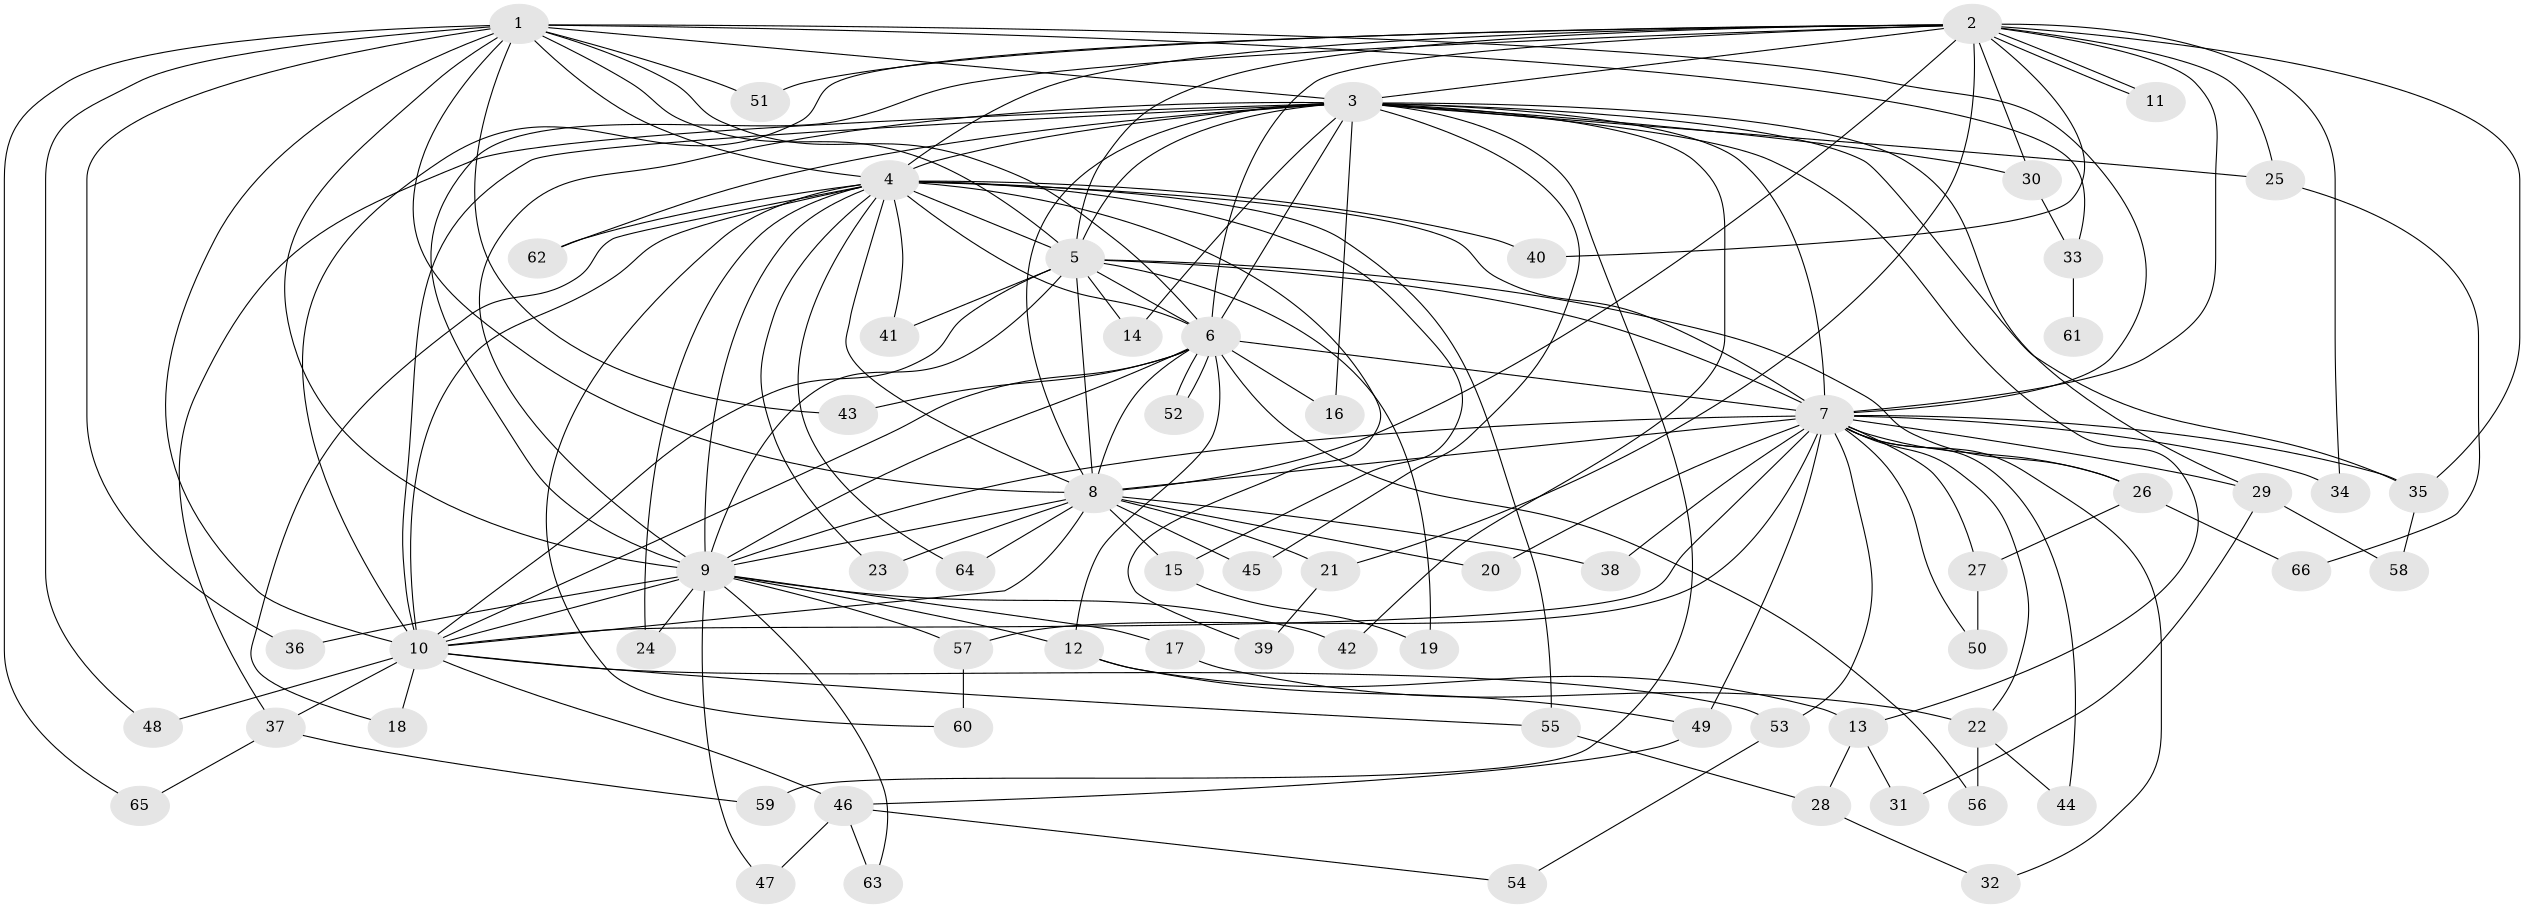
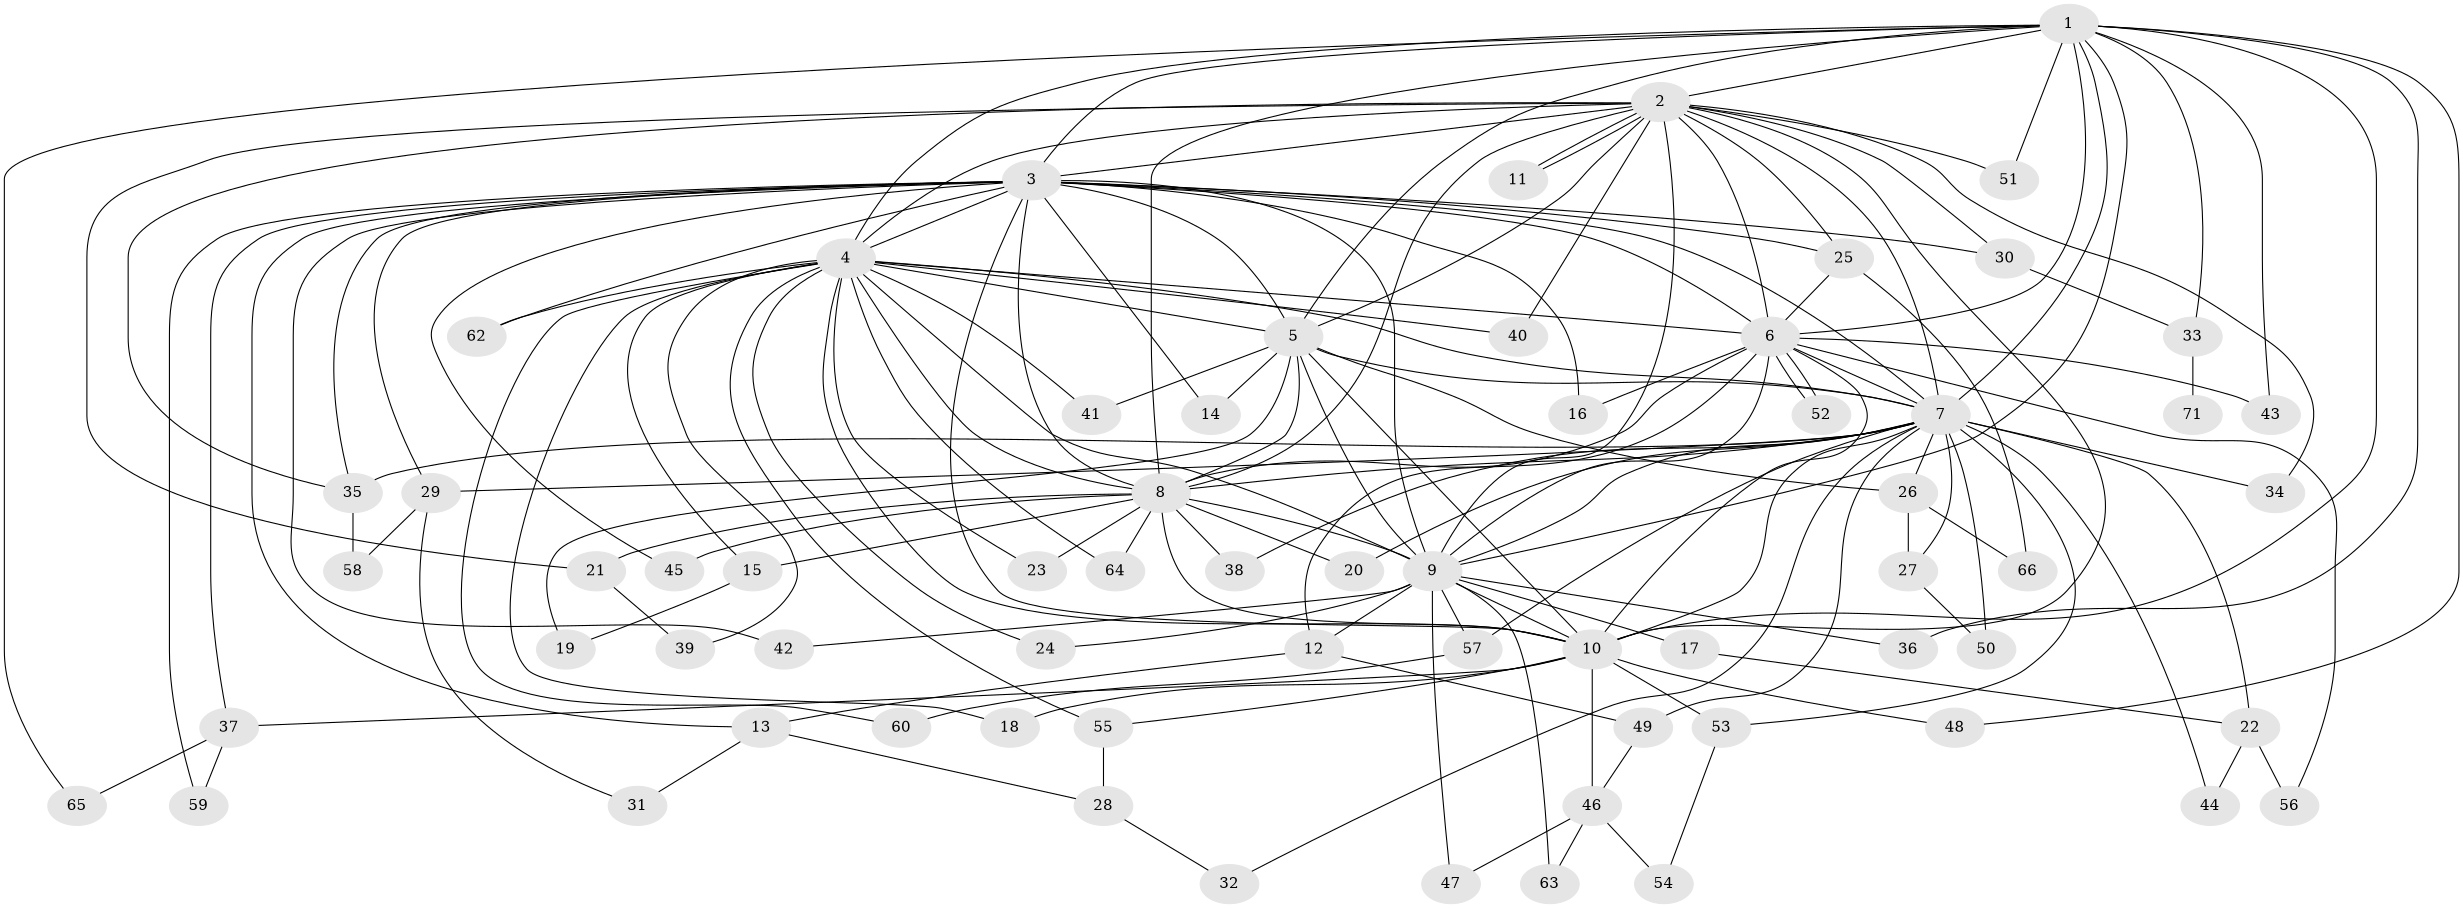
none -> (1865, 63)
(1143, 298) -> (1807, 298)
(2073, 337) -> (2193, 415)
